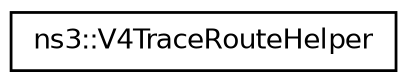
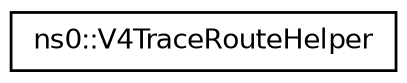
(204, 42) -> (204, 42)
